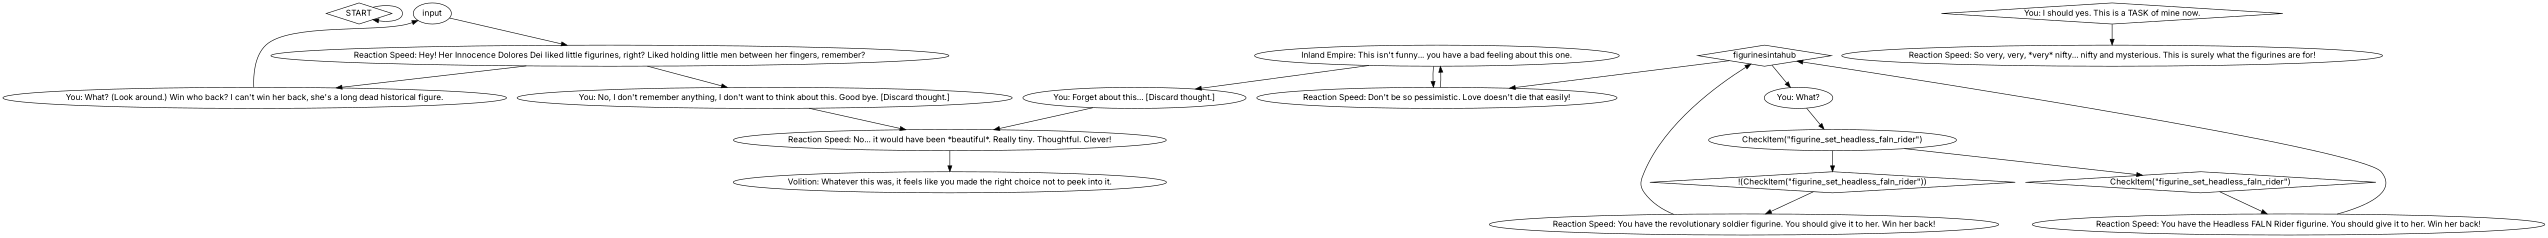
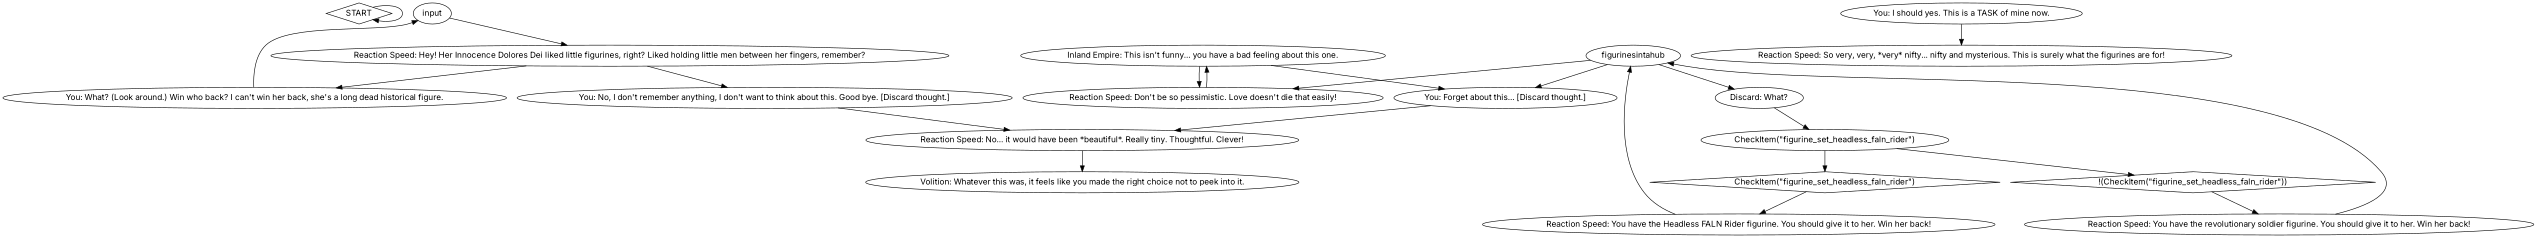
(2112, 13) -> (1961, 13)
(1765, 56) -> (1633, 56)
none -> (1574, 75)
(1799, 98) -> (1759, 98)
